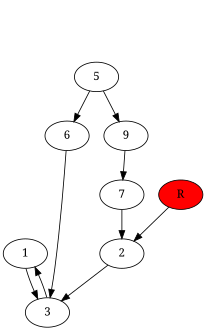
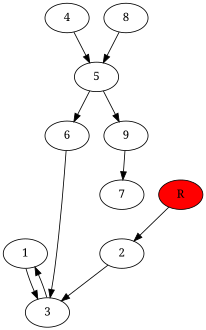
none -> (67, 18)
none -> (126, 18)
(122, 220) -> none
